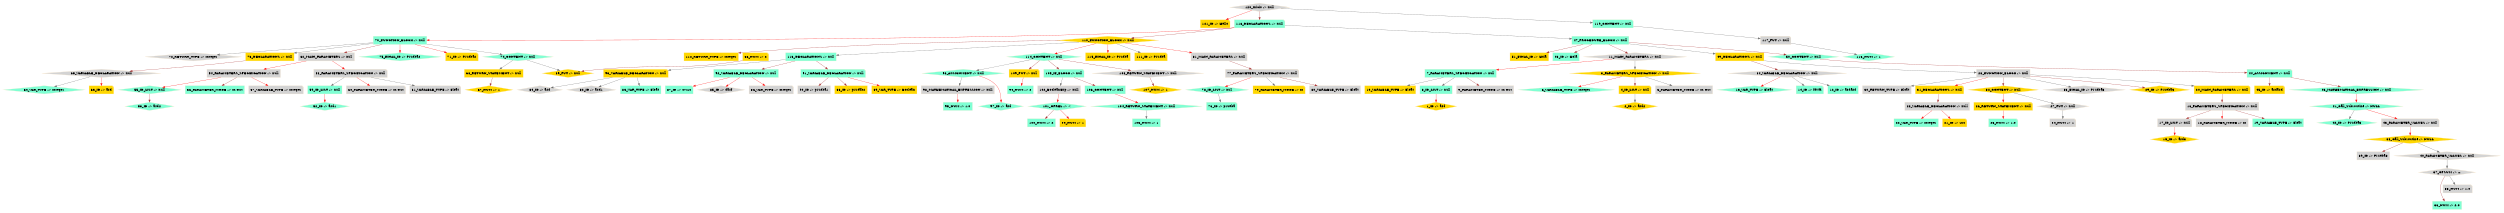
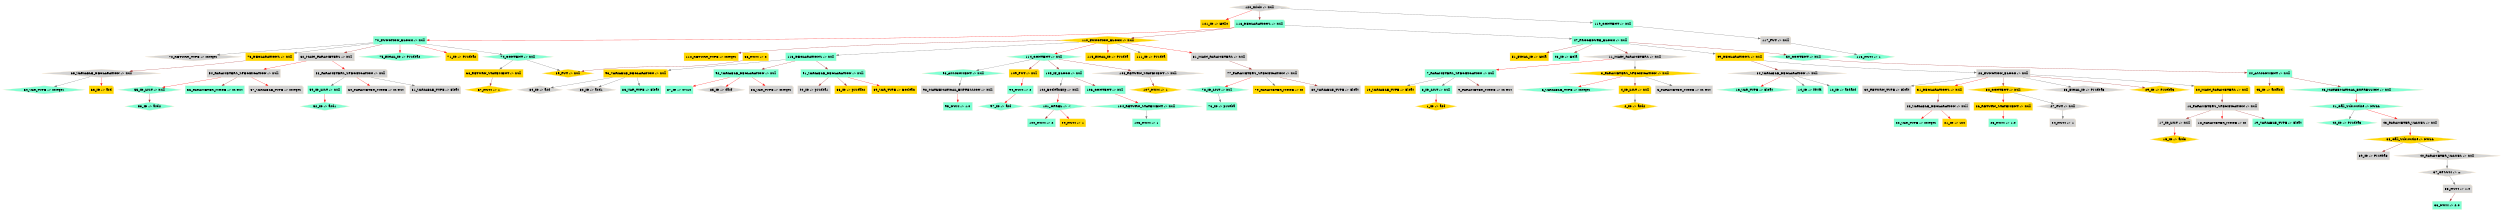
(995, 84) -> (1011, 98)
(2440, 187) -> (2453, 196)
